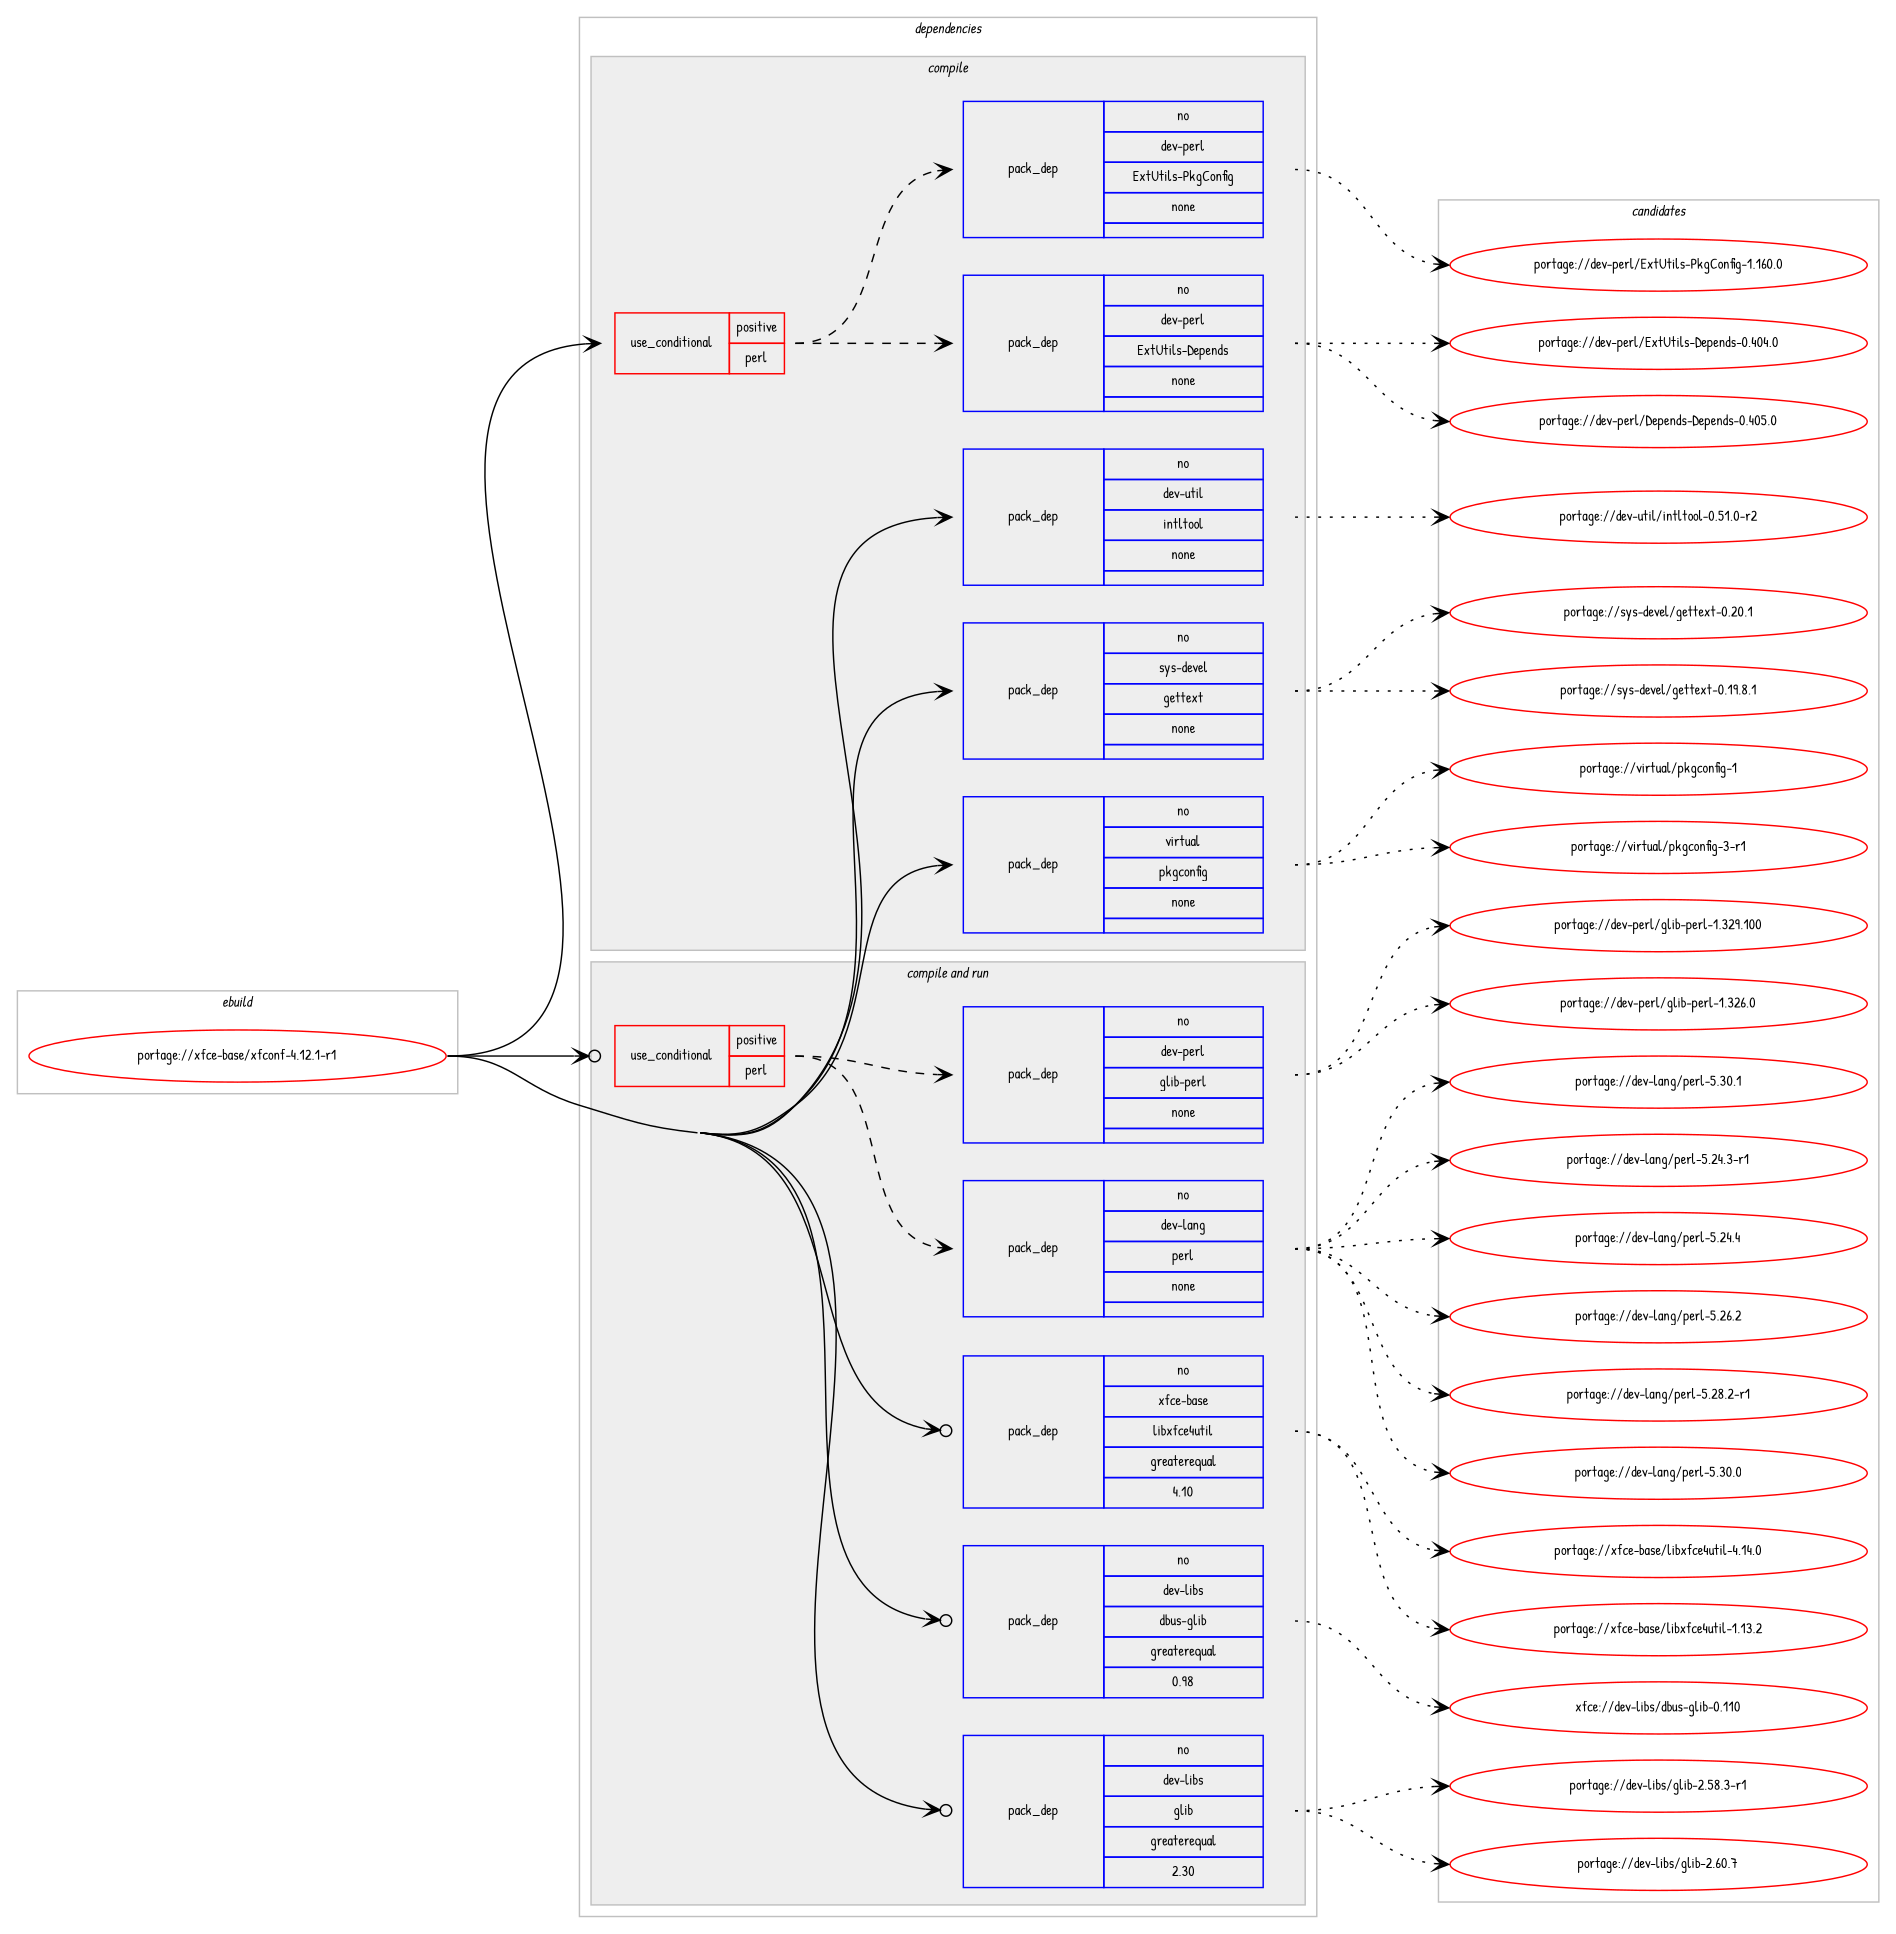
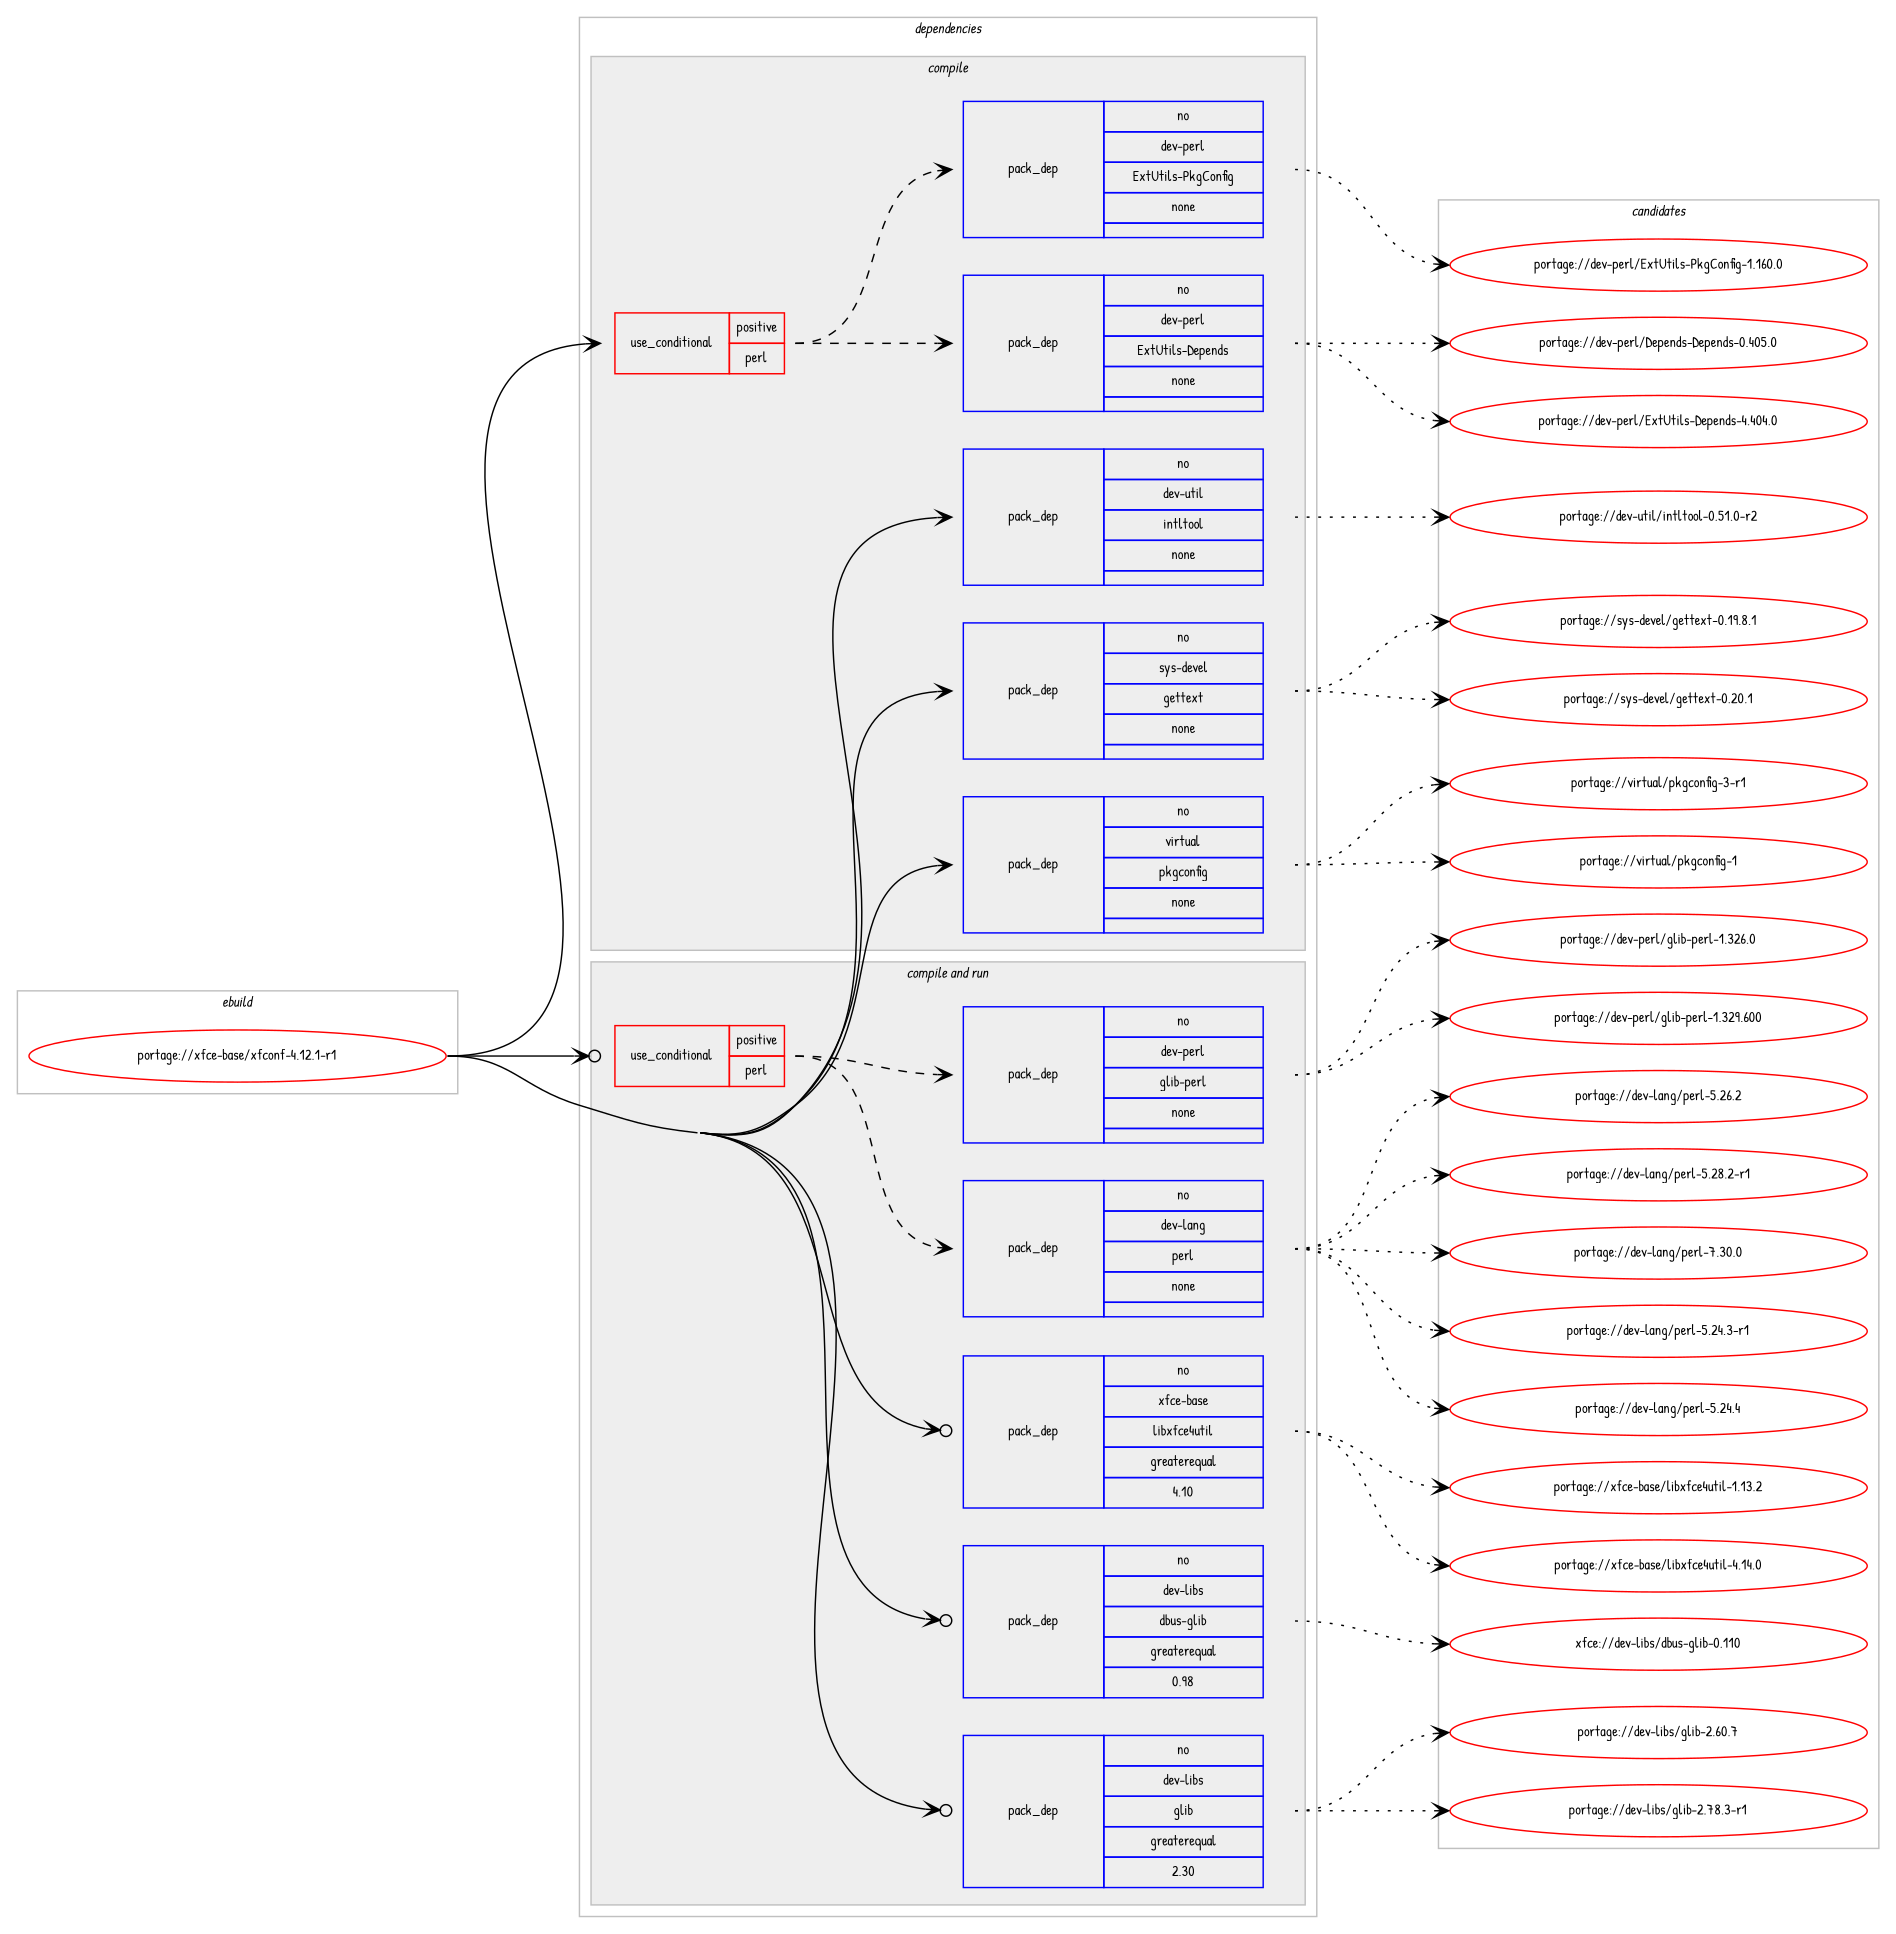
(1659, 343) -> (1659, 422)
(1659, 926) -> (1659, 1018)
(1659, 1082) -> none
(1659, 1473) -> (1659, 1253)
(1659, 1786) -> (1659, 1811)
